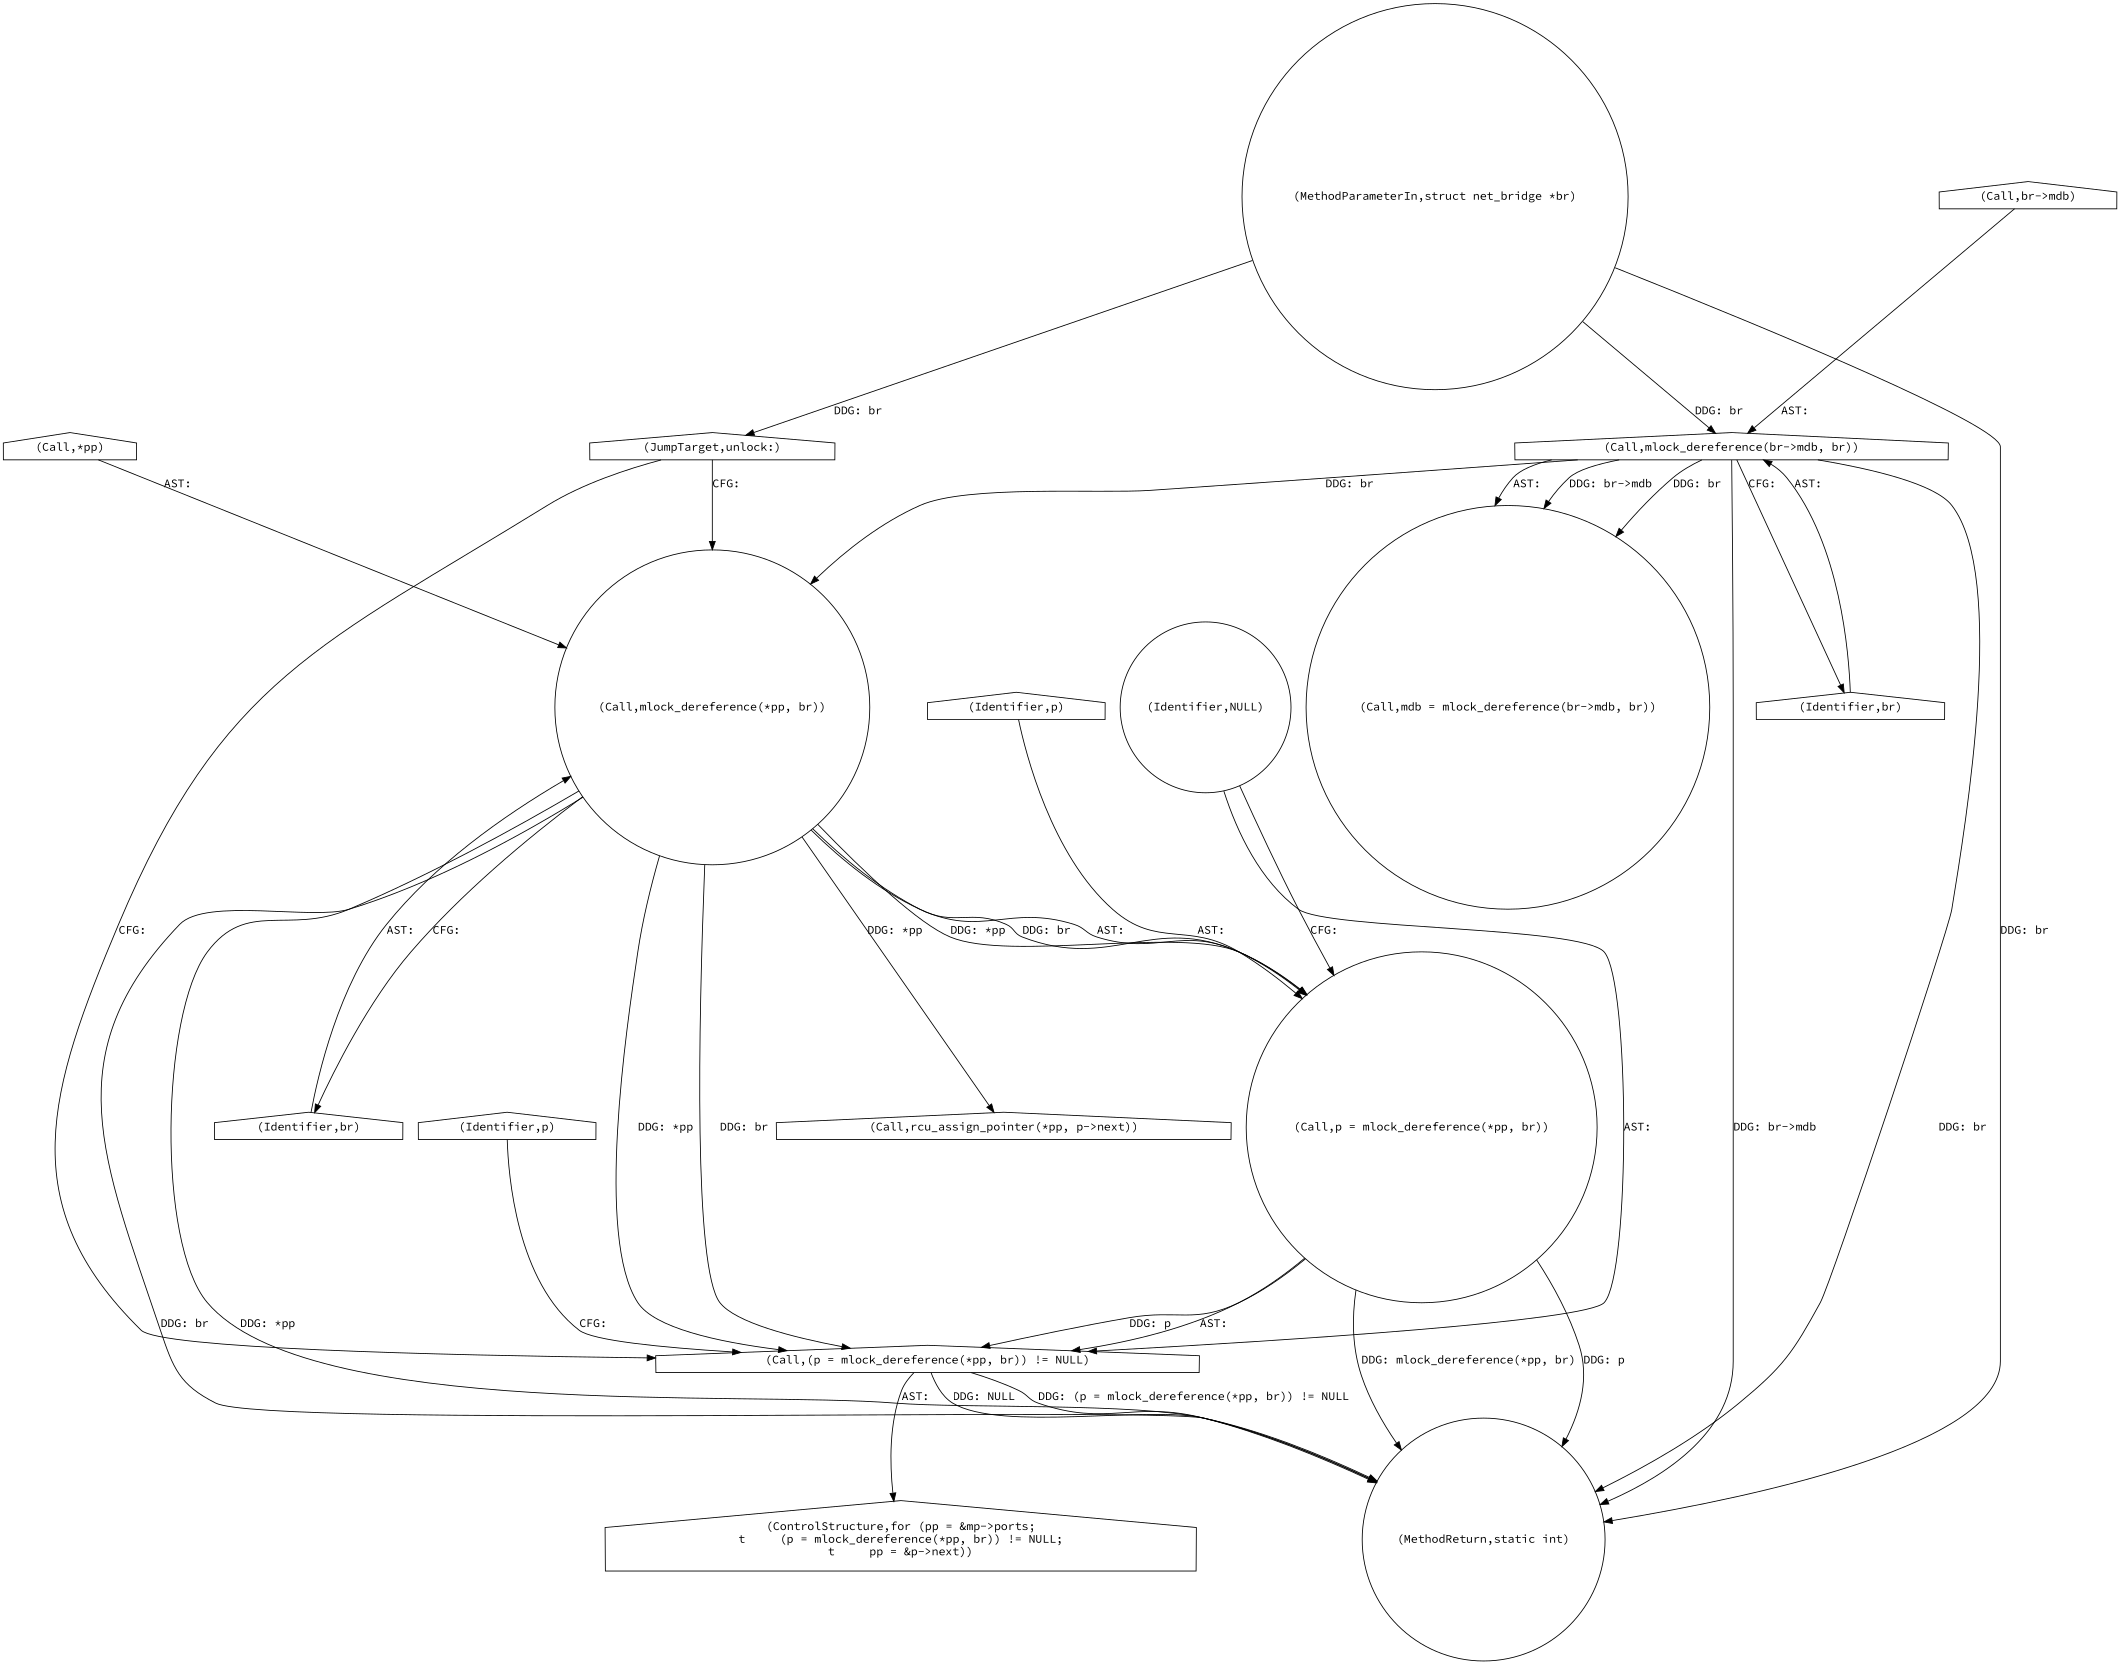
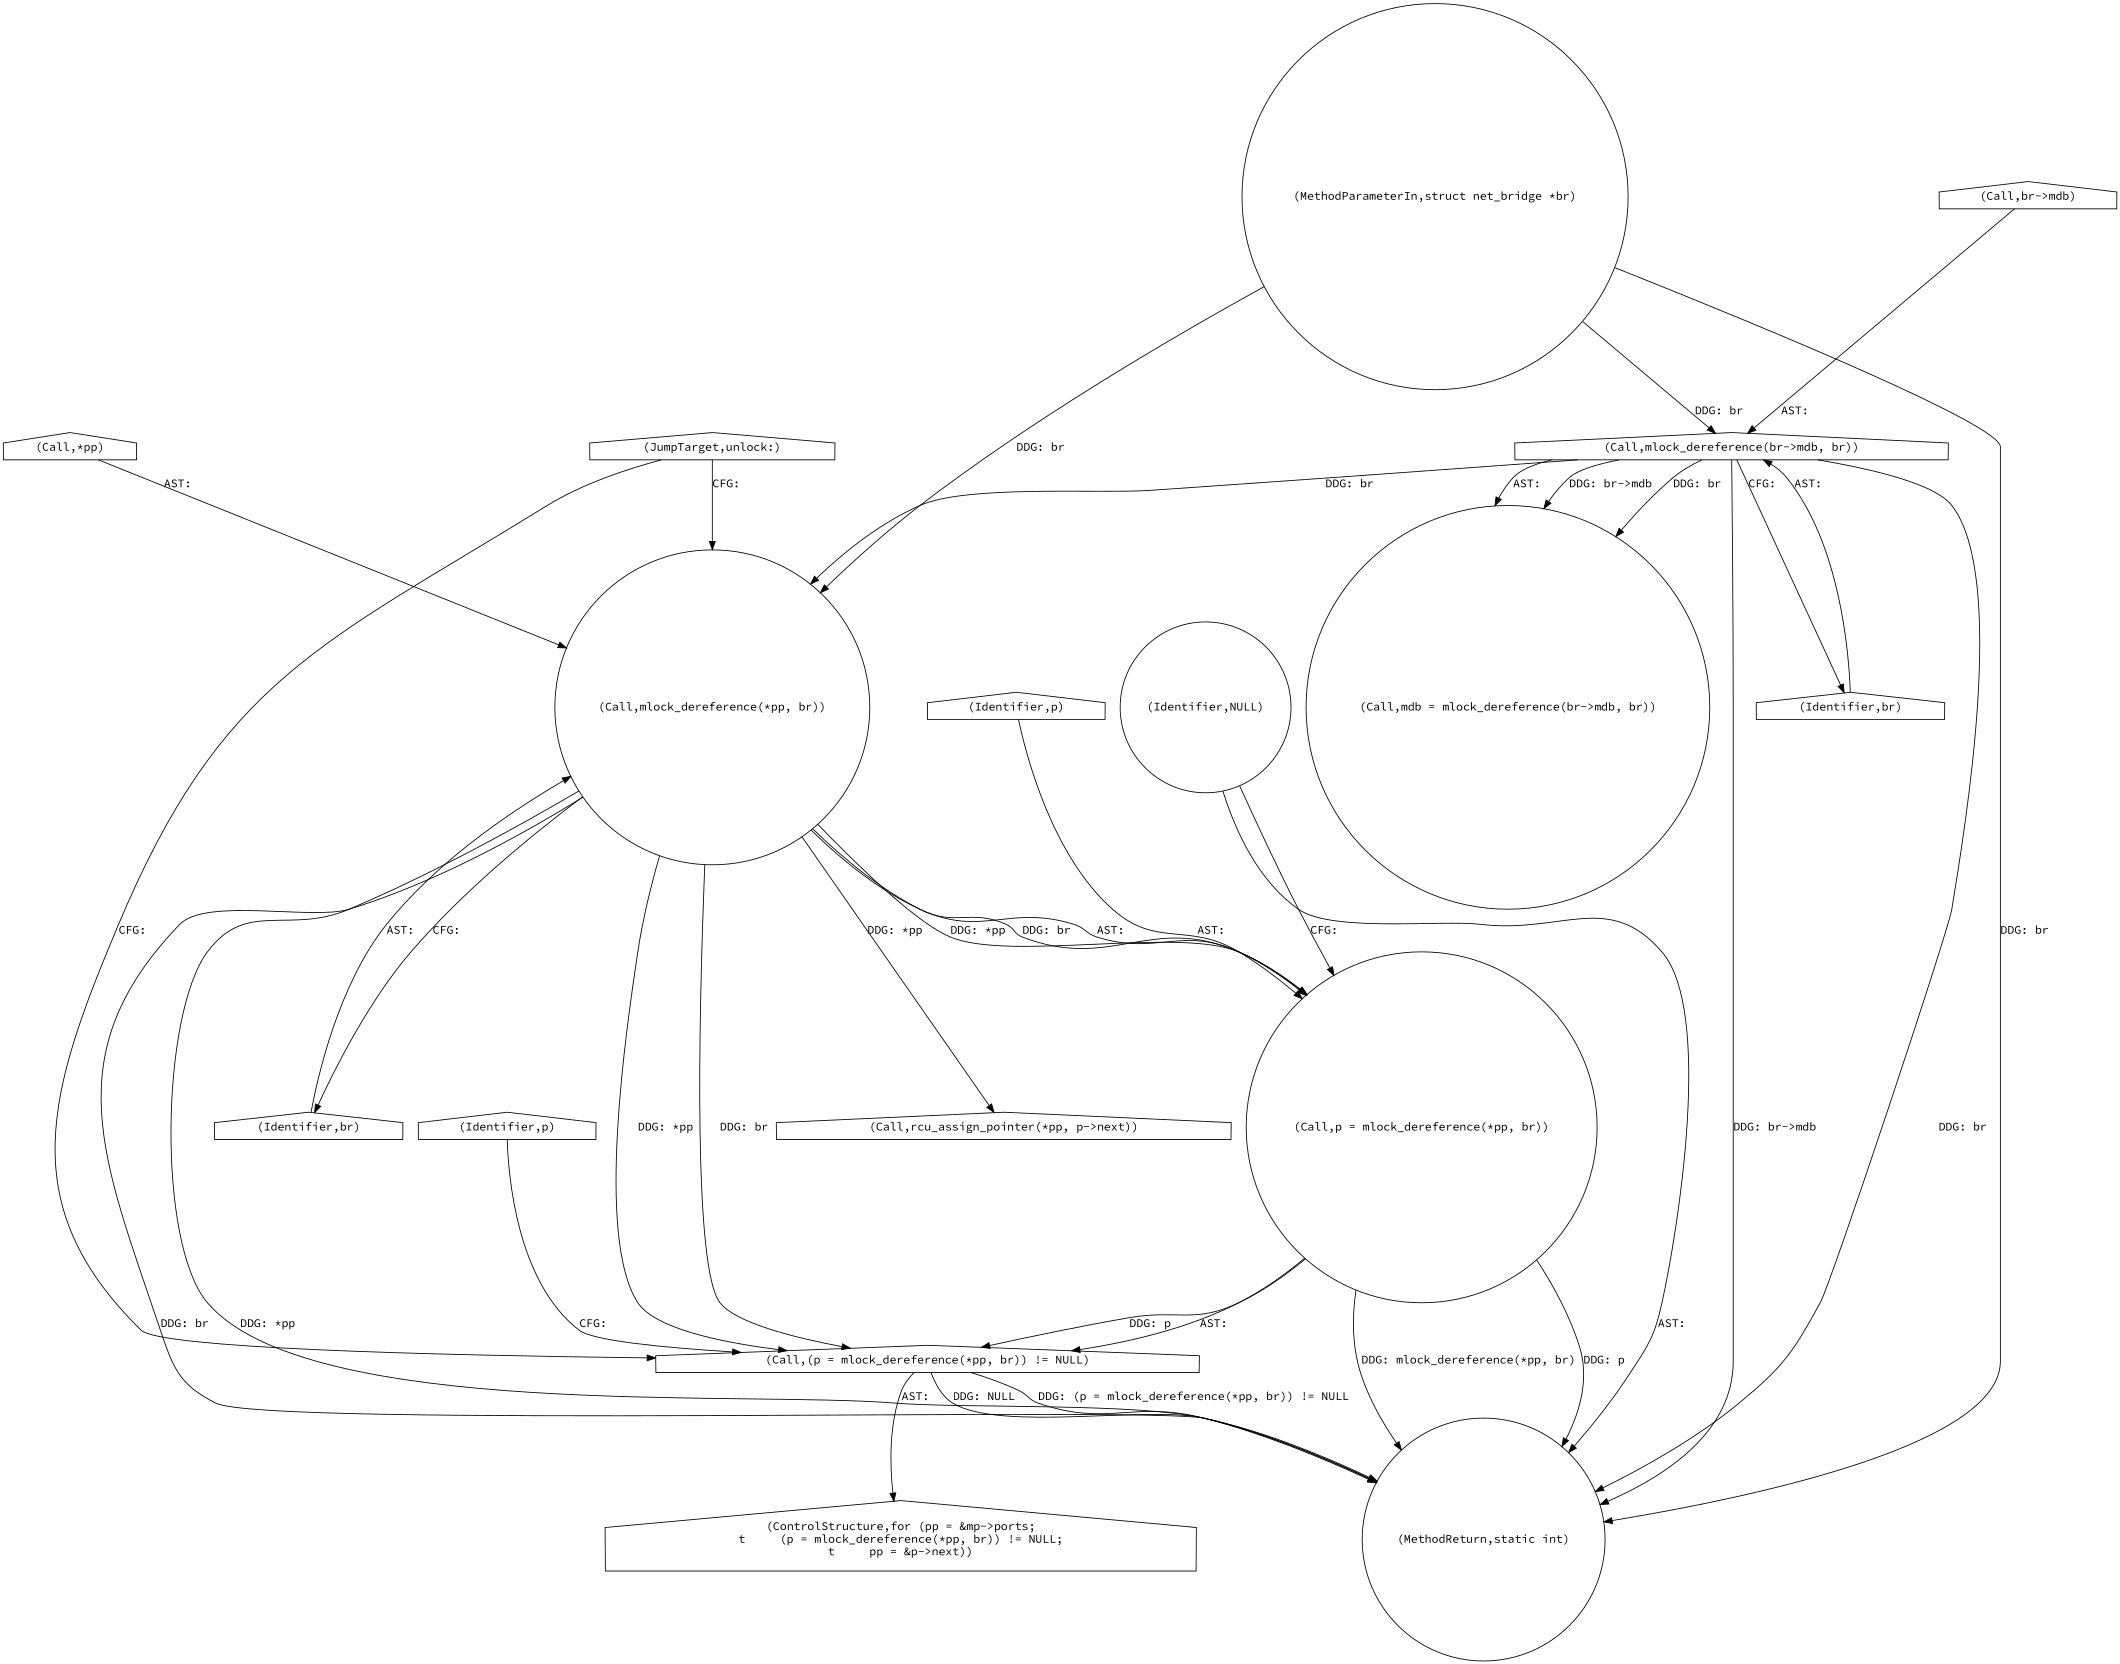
(1003, 346) -> (1036, 424)
(1623, 1157) -> (1664, 956)
